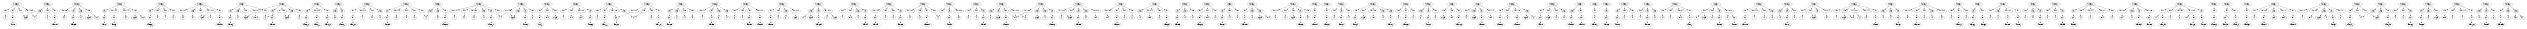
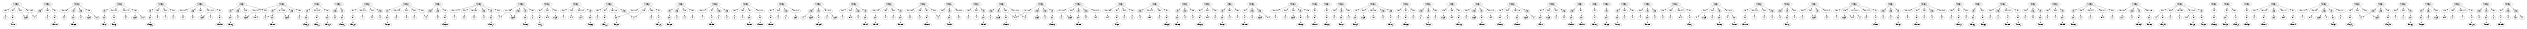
(1117, 25) -> (1117, 25)
